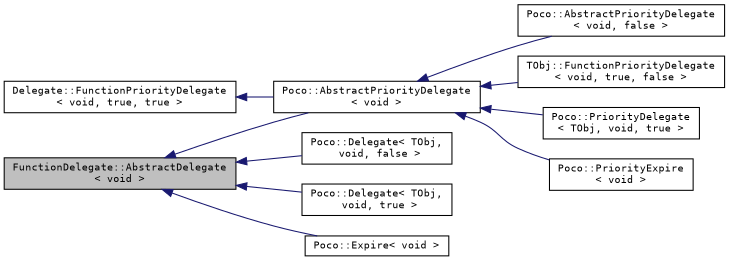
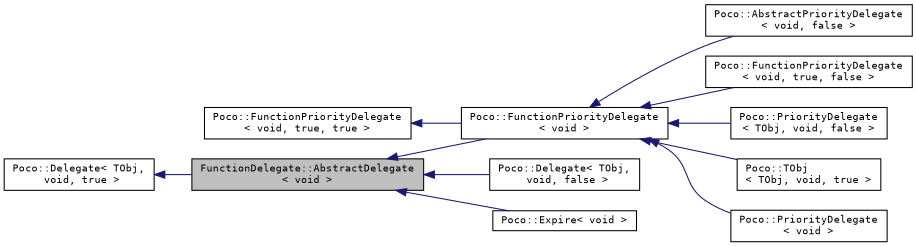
(621, 72) -> (809, 72)
(120, 97) -> (308, 123)
(377, 97) -> (565, 123)
(621, 123) -> (809, 175)
none -> (809, 123)
(621, 175) -> (809, 226)
(274, 189) -> (178, 175)
